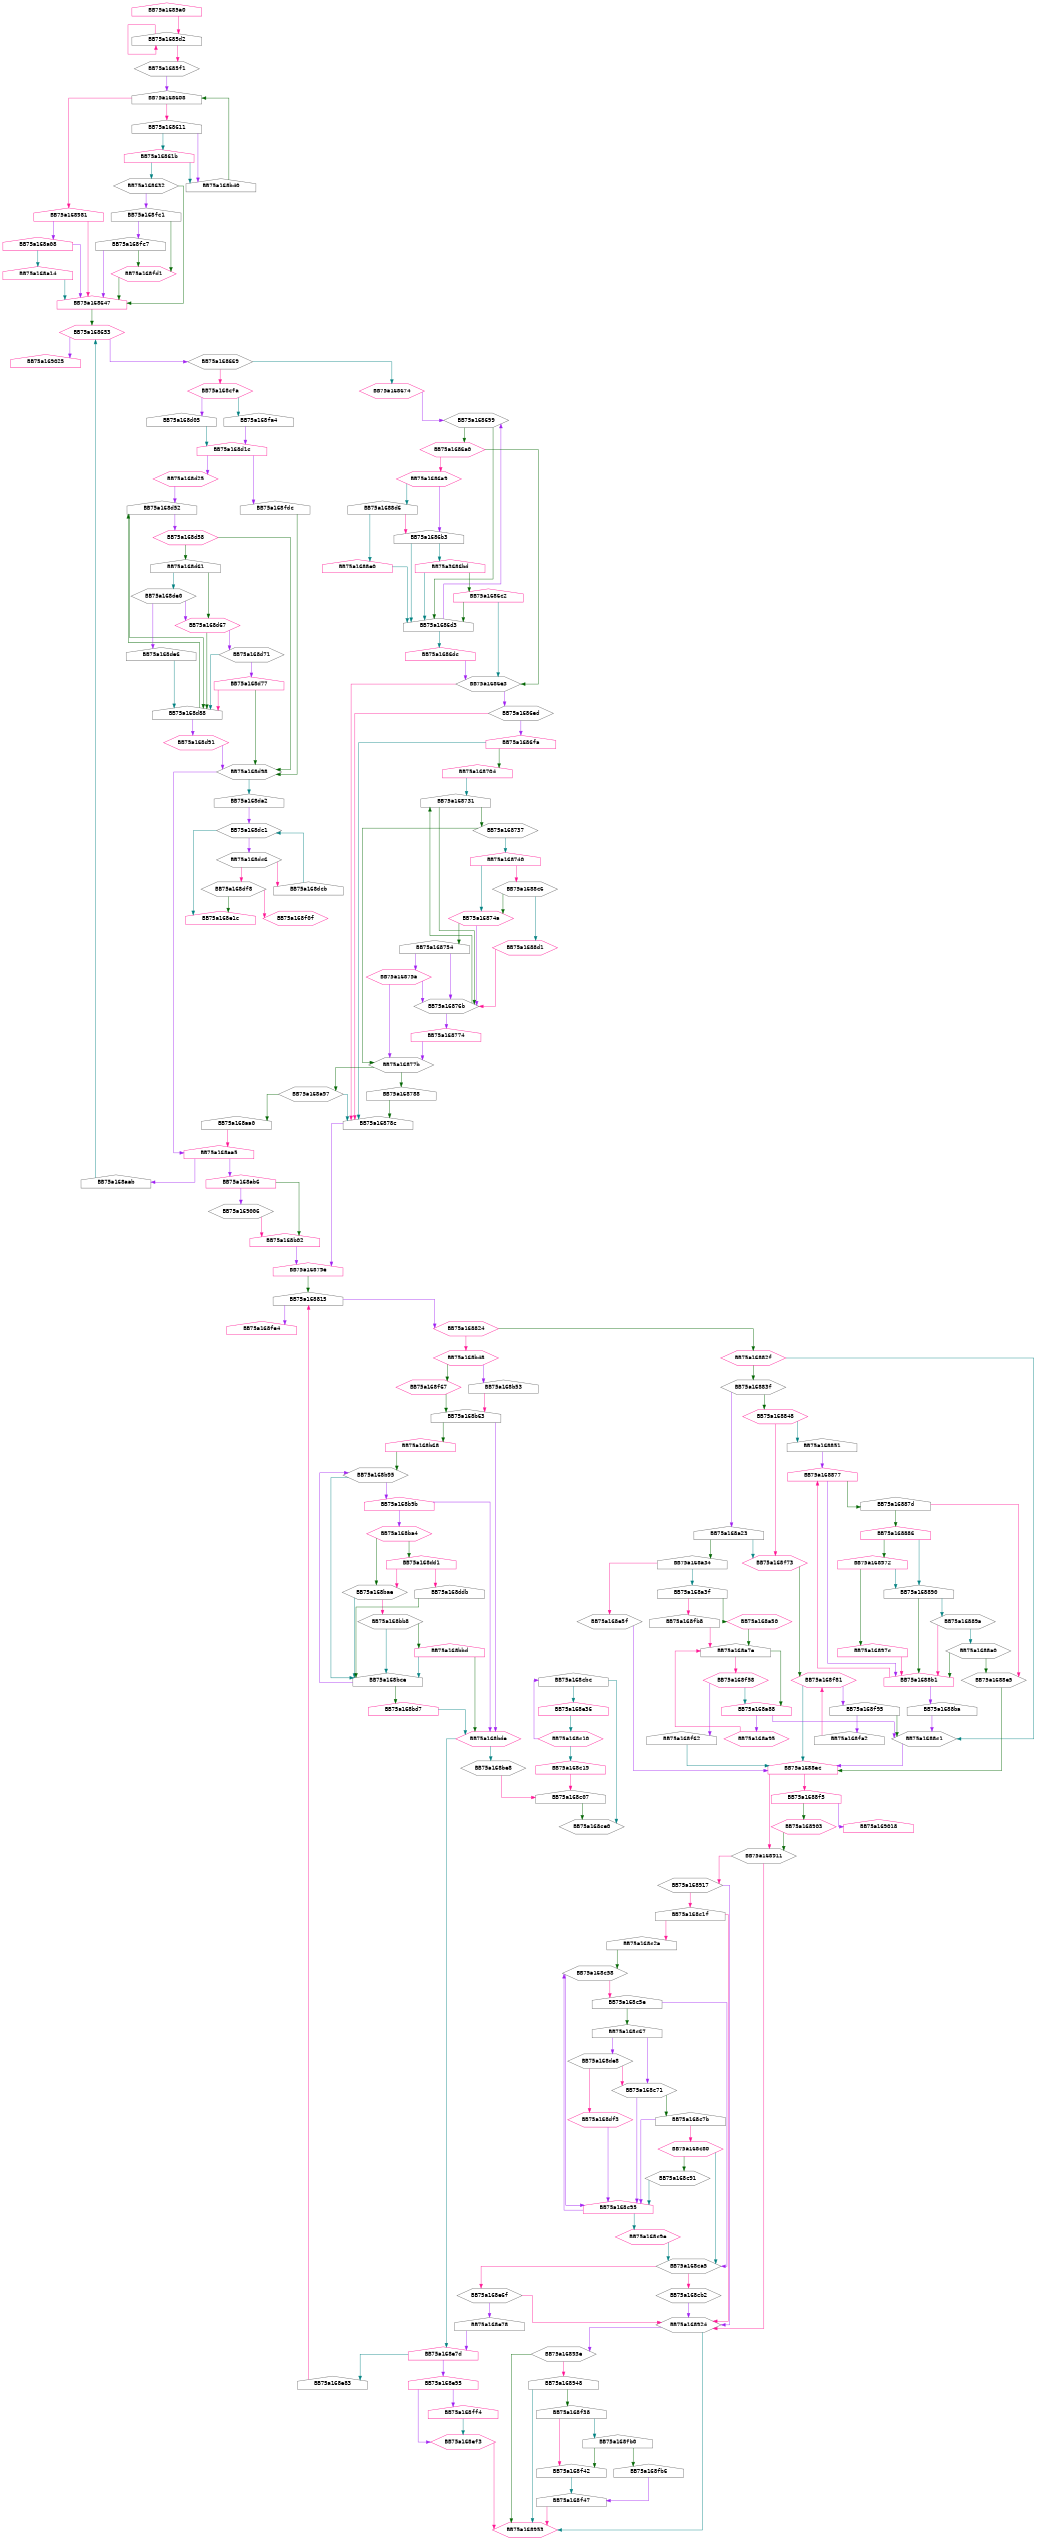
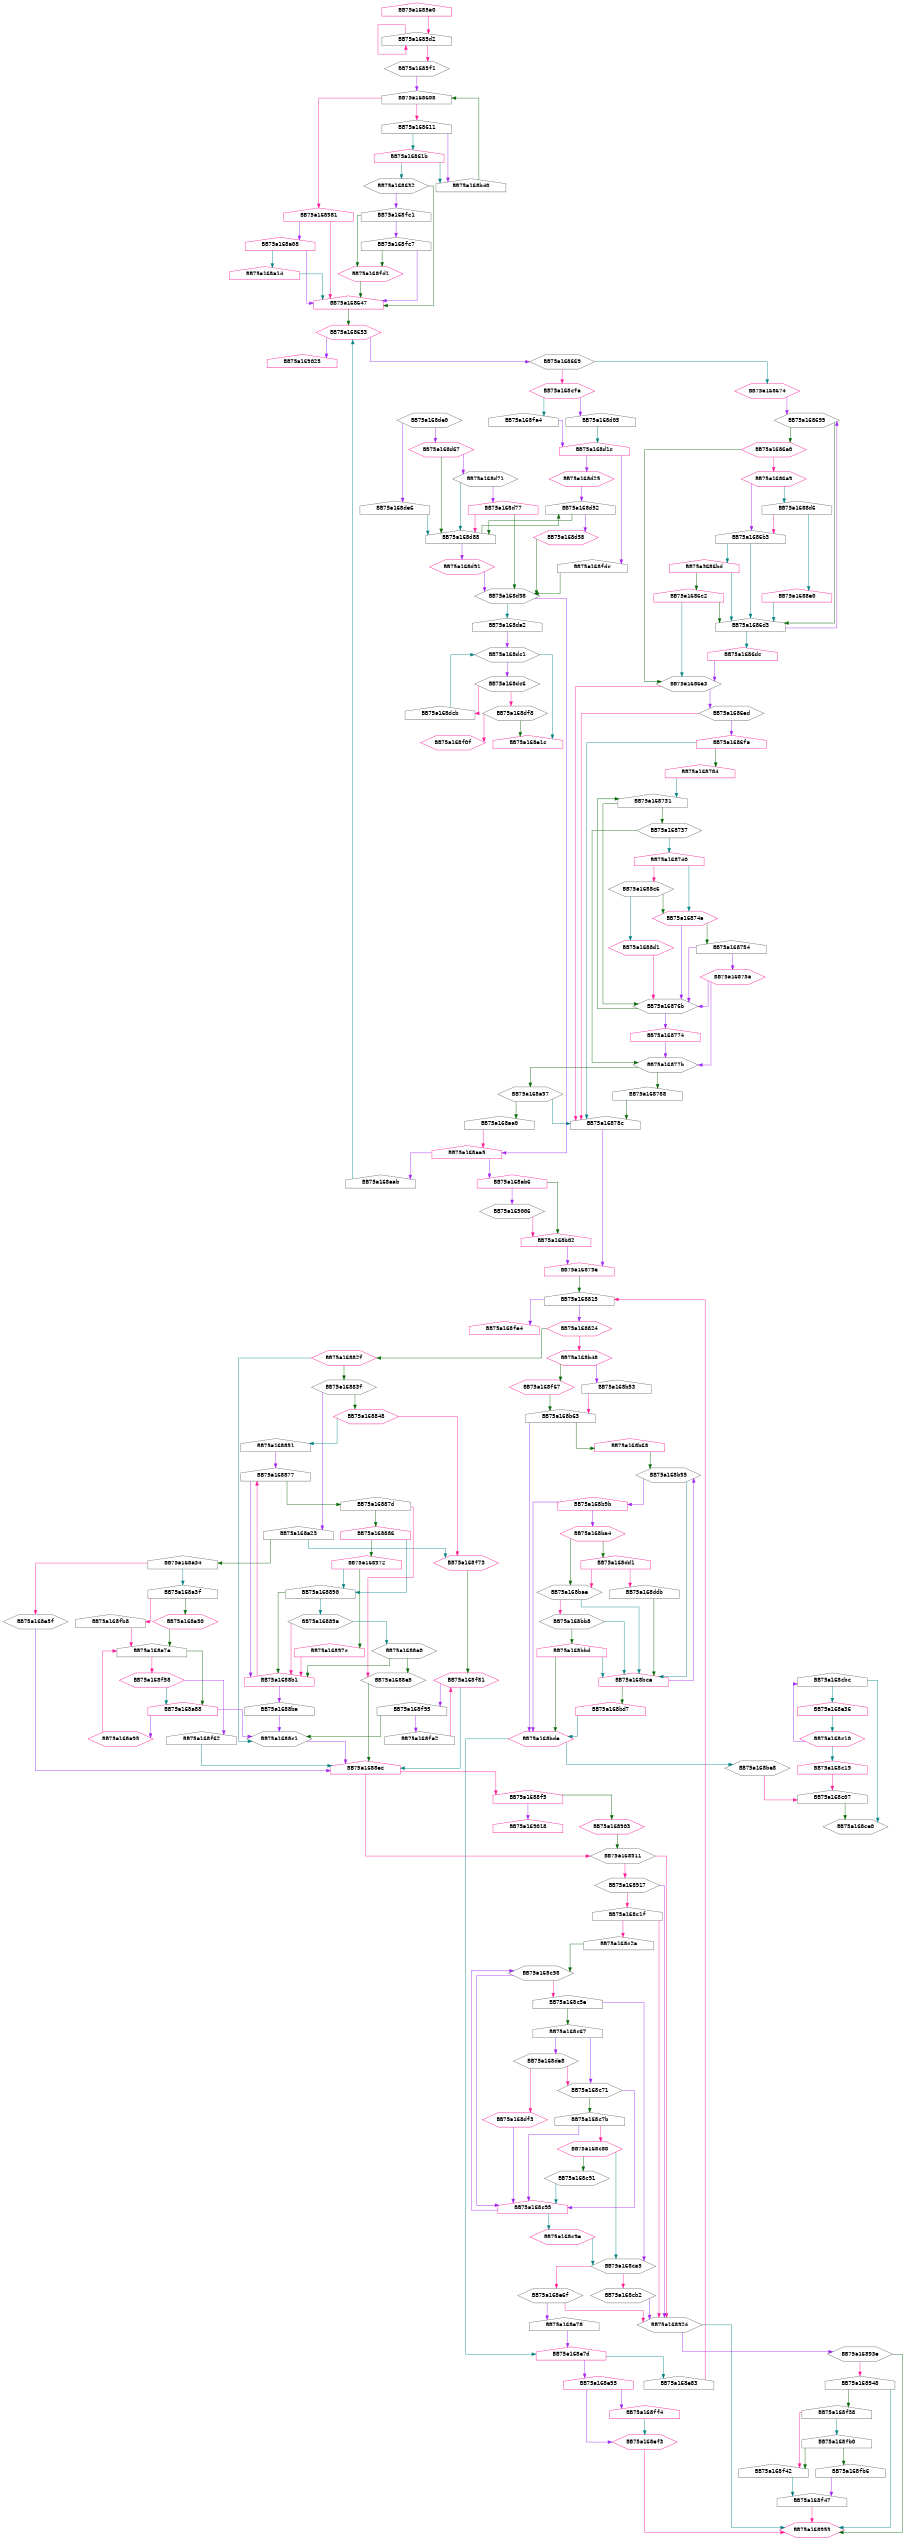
(186, 567) -> none
(822, 1475) -> (276, 1475)
(388, 1680) -> (634, 1680)
